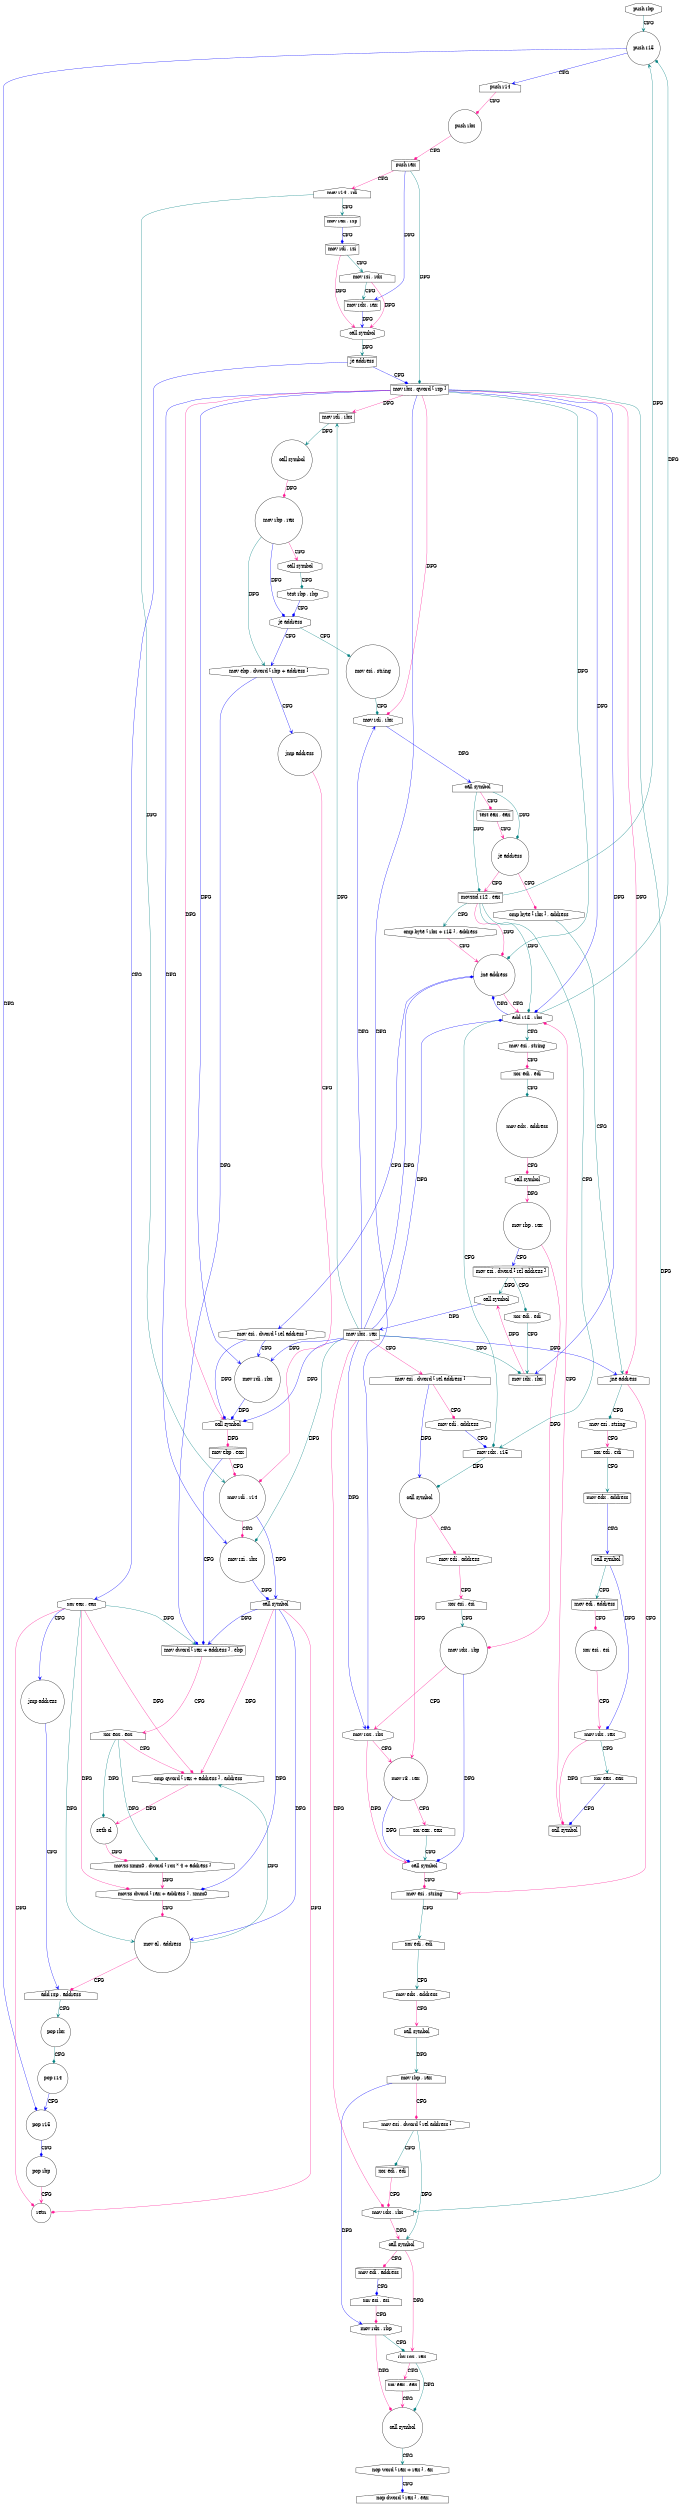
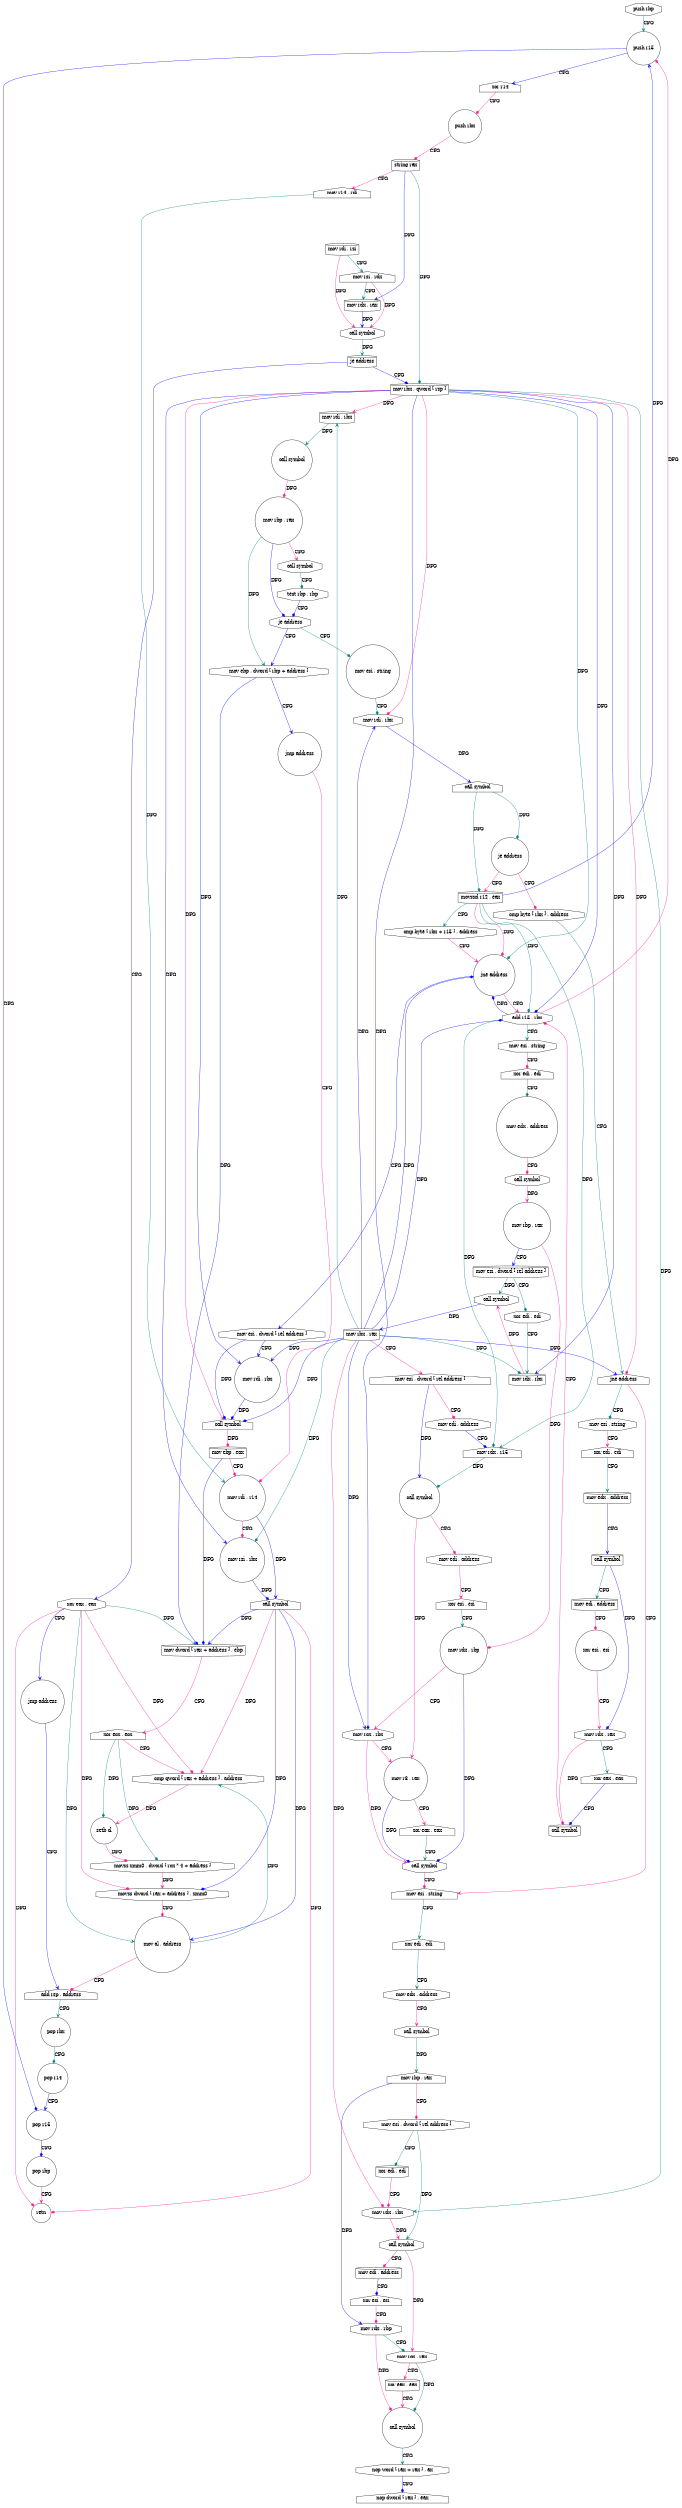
(500, 87) -> (500, 87)
(406, 165) -> (406, 165)
(342, 221) -> none
(652, 523) -> (652, 523)
(668, 568) -> (668, 568)
(495, 815) -> none
(587, 1180) -> (587, 1180)
(469, 1258) -> (469, 1258)
(209, 1560) -> (209, 1560)
(412, 2357) -> (412, 2357)
